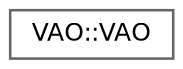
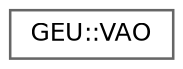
(92, 34) -> (92, 34)
